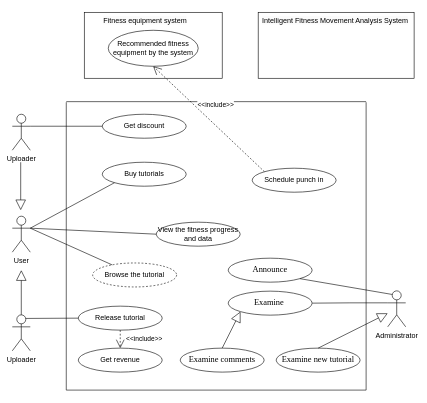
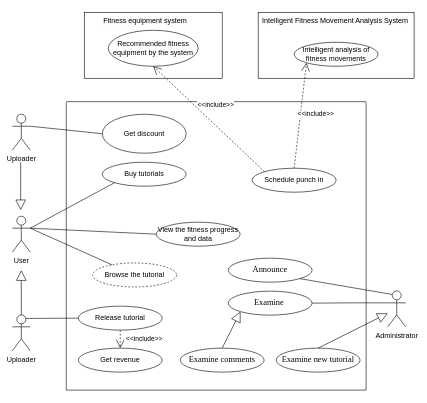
none -> (336, 54)
none -> (300, 116)
(144, 126) -> (144, 134)
